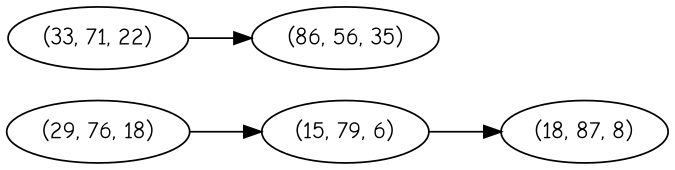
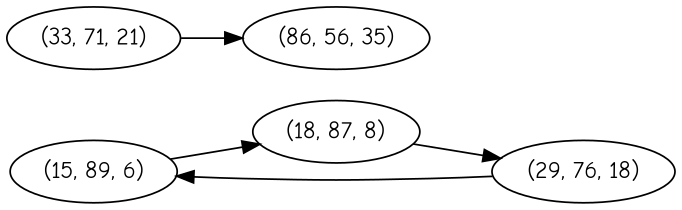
(98, 38) -> (94, 38)
(345, 132) -> (94, 172)
none -> (448, 150)
